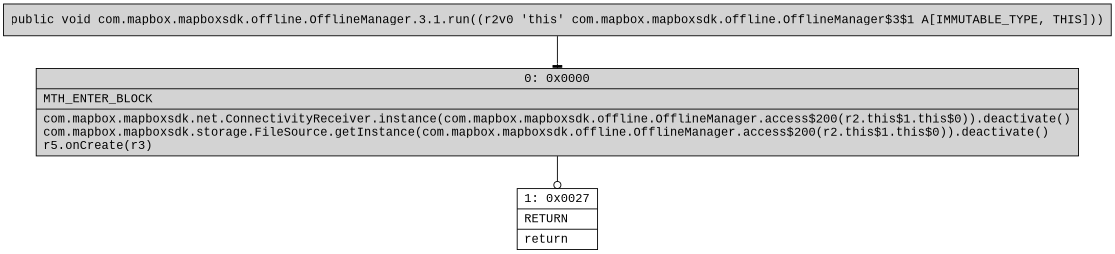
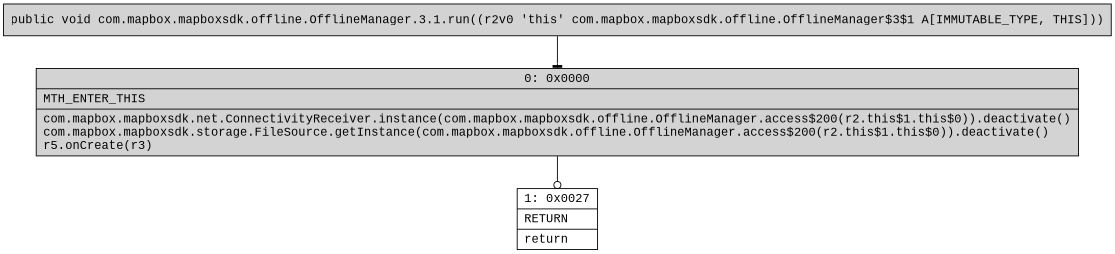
(98, 98) -> (95, 98)
